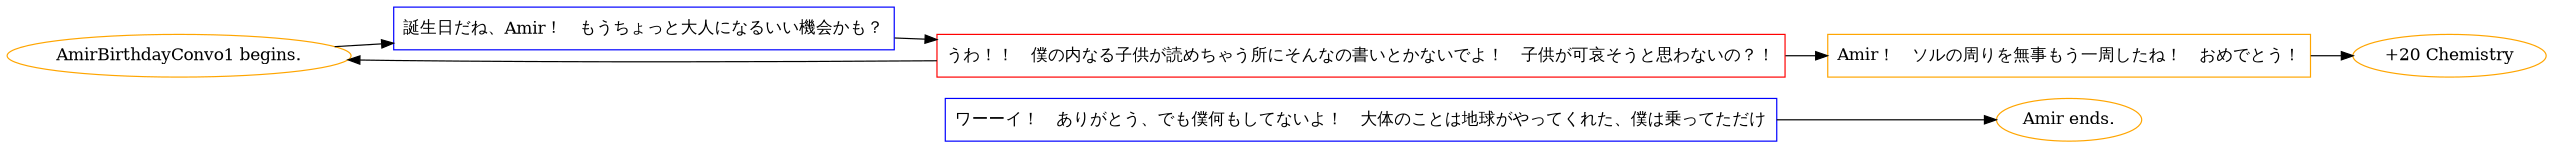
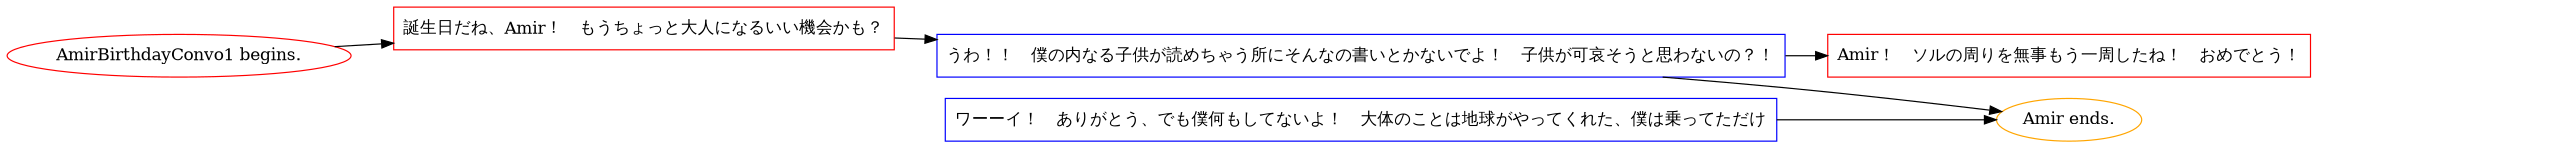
(644, 28) -> (644, 28)
(179, 56) -> (179, 56)
(1361, 56) -> (1361, 56)
(2069, 56) -> (2069, 56)
(2450, 56) -> none
(648, 62) -> (1826, 92)
